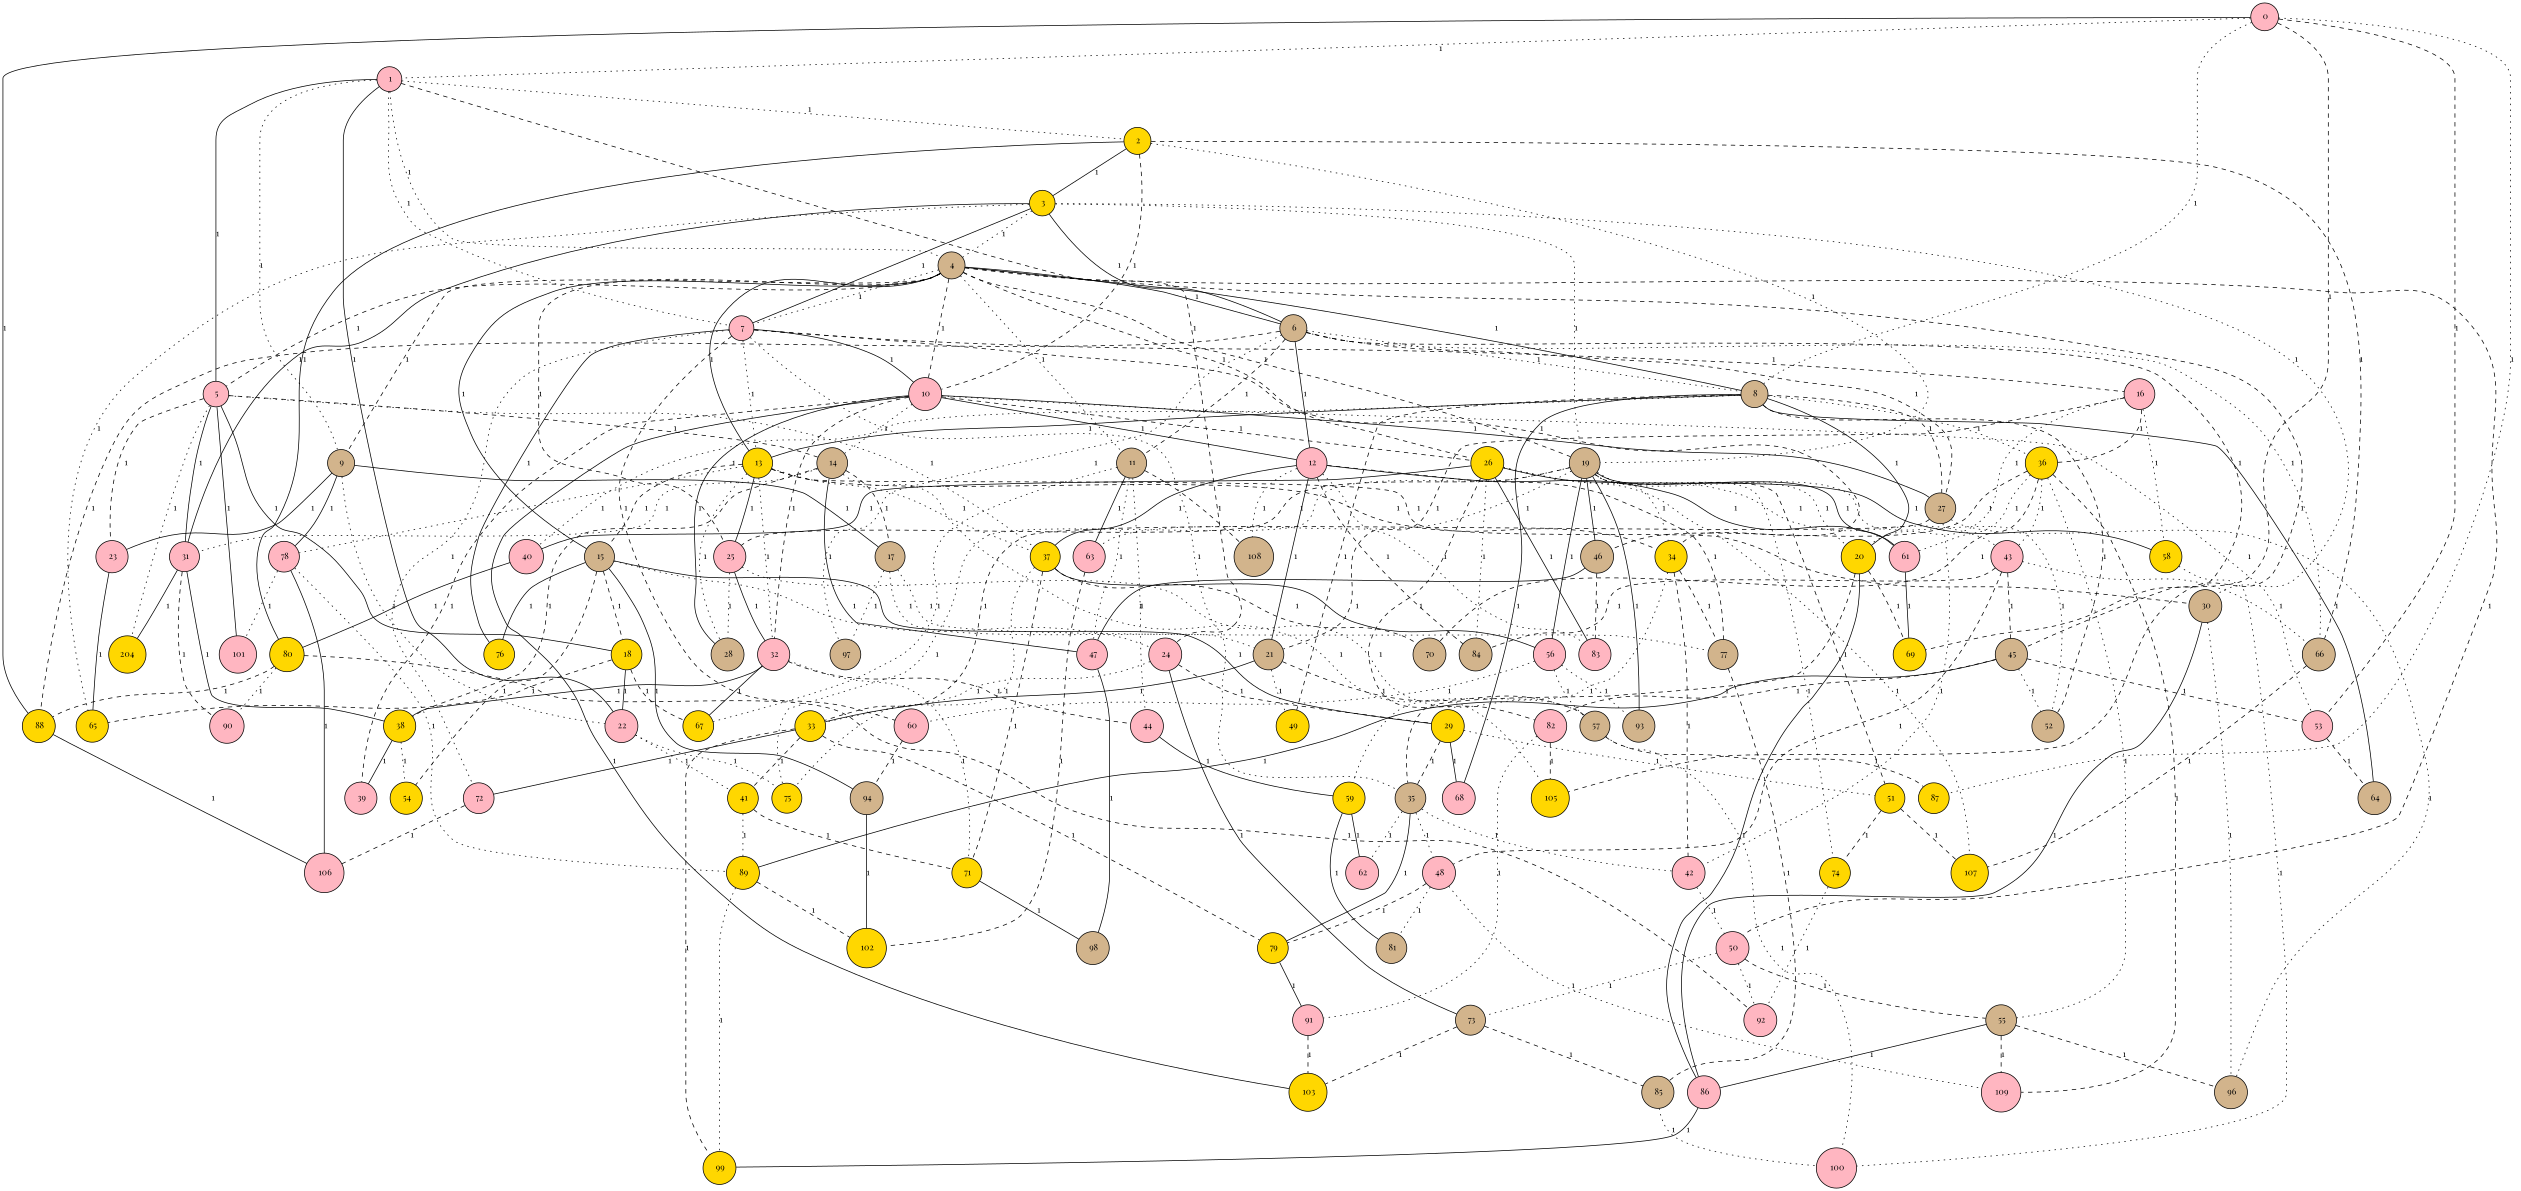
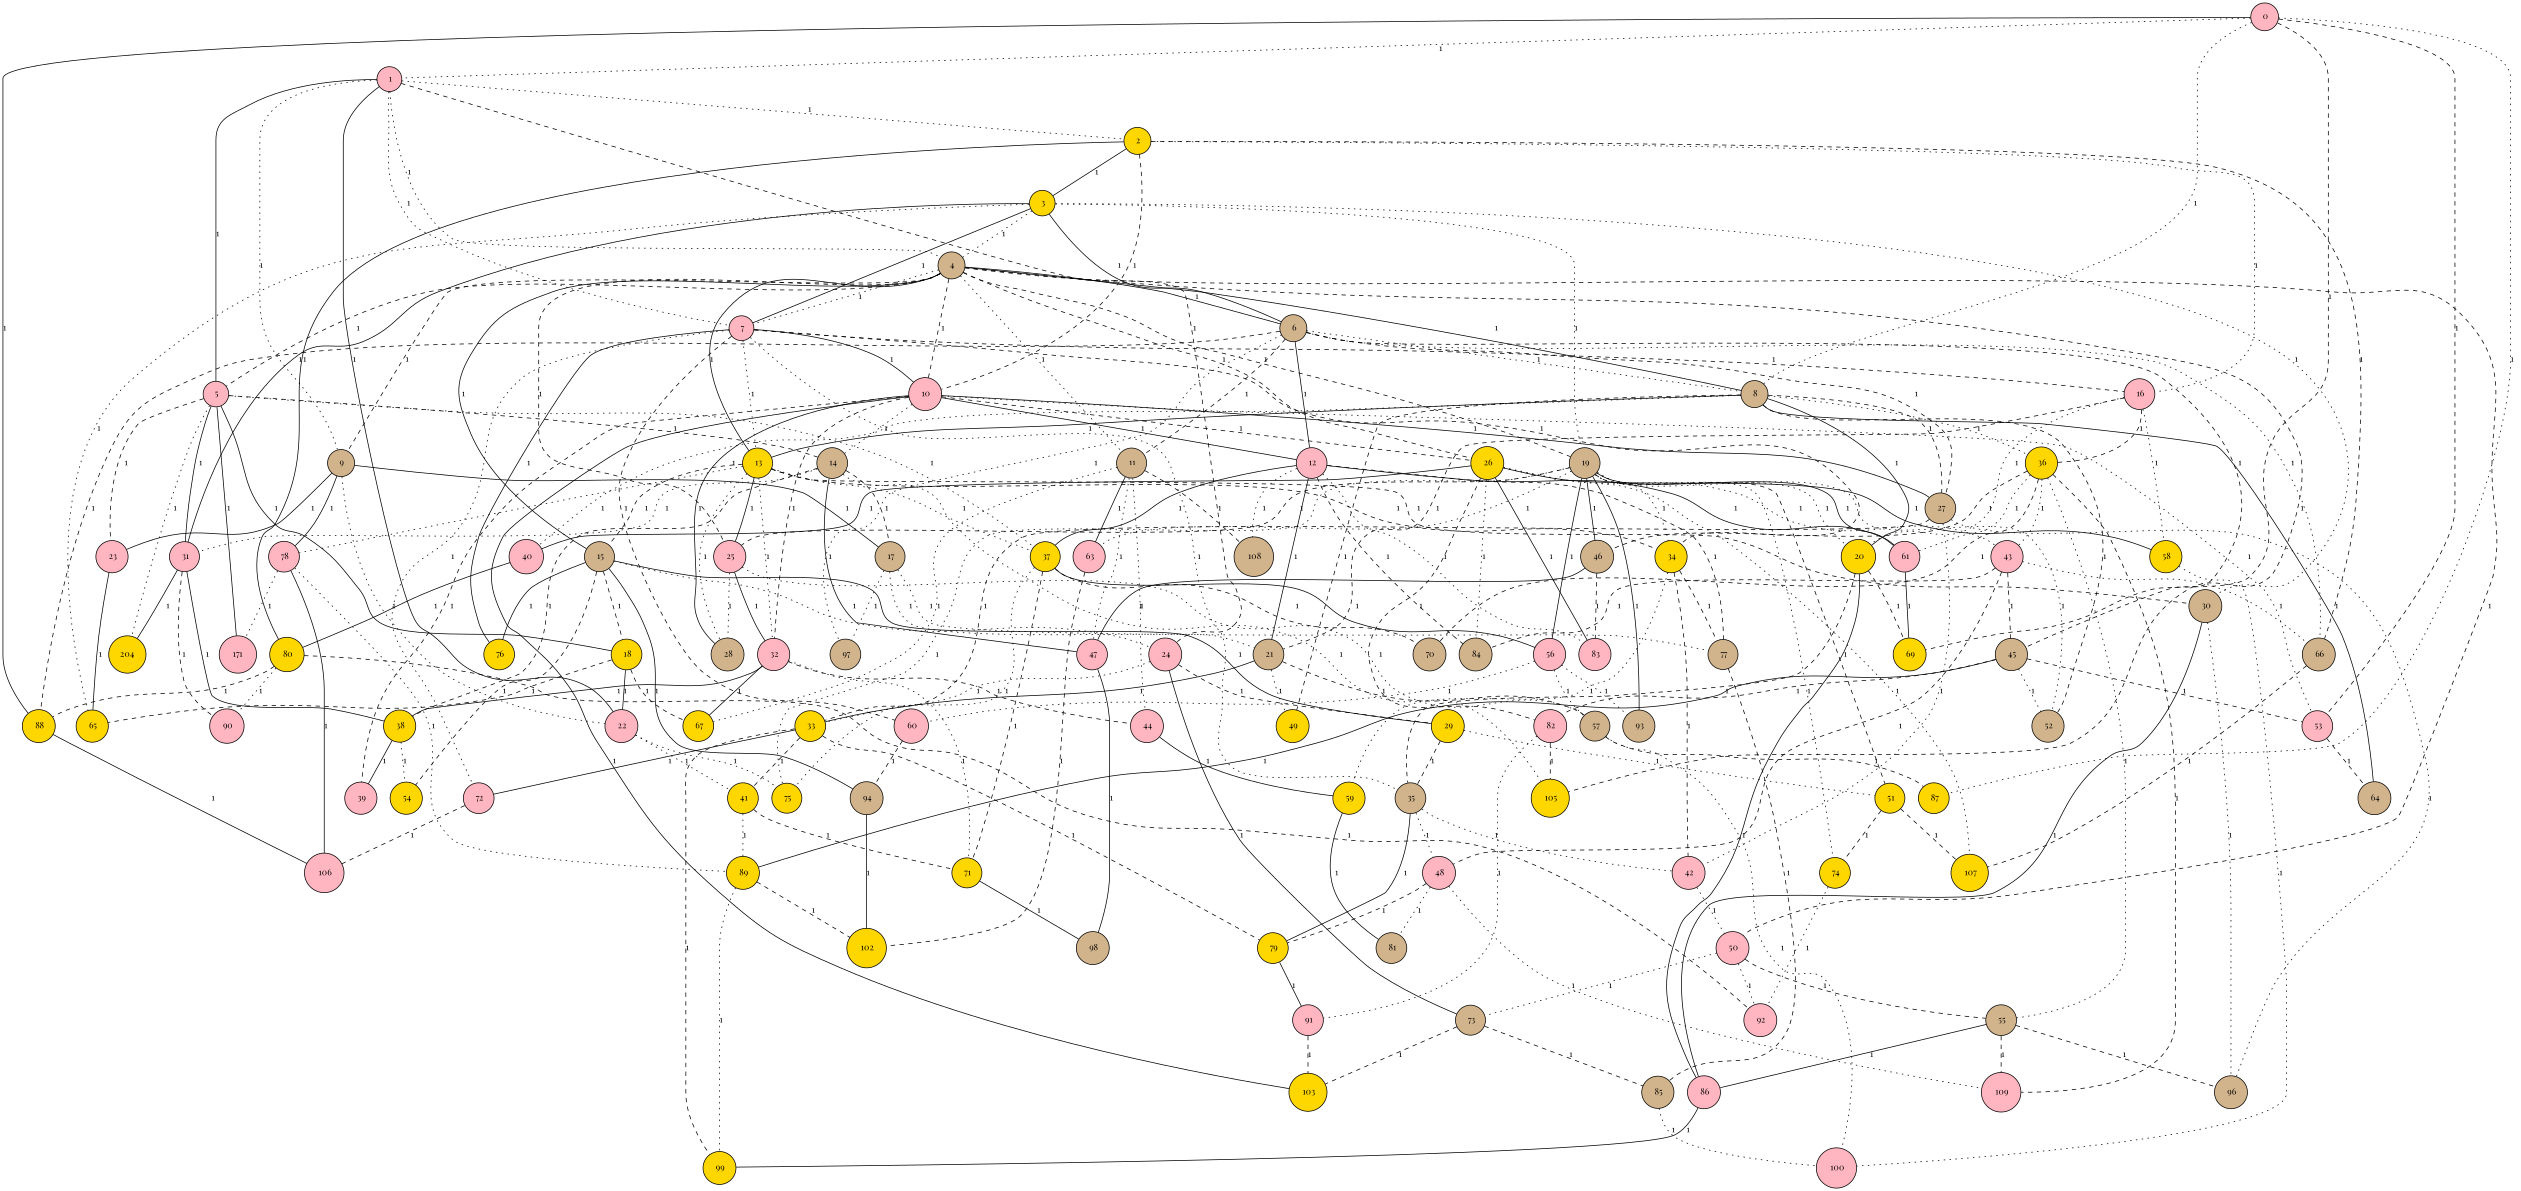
(1727, 269) -> (2148, 165)
(238, 654) -> (238, 654)
(1459, 798) -> none
(1362, 873) -> none
